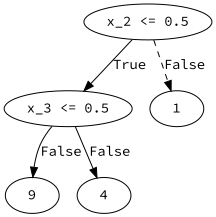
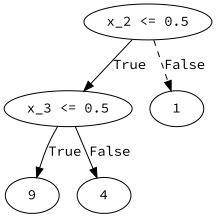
(61, 152) -> (65, 152)
